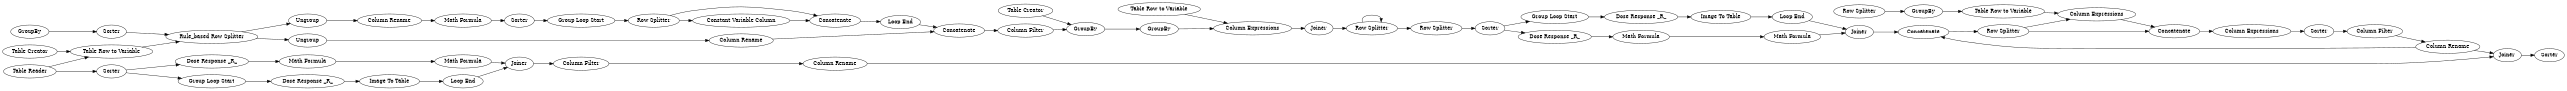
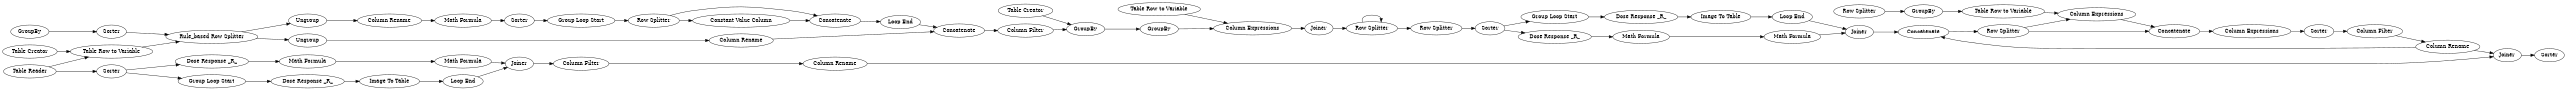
(741, 21) -> (741, 21)
